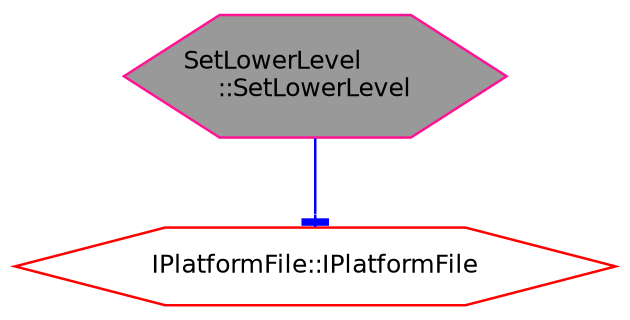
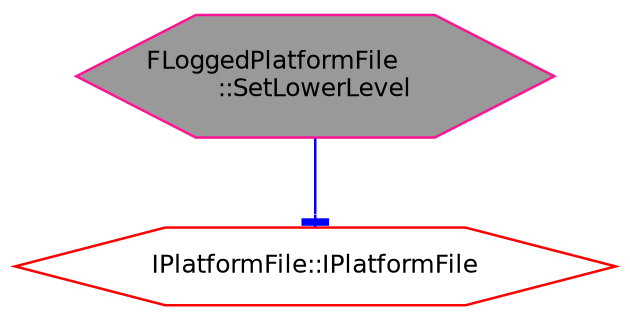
(315, 76) -> (315, 76)
